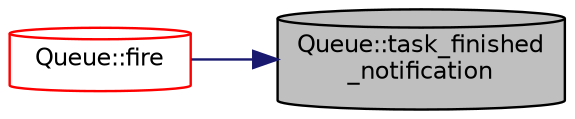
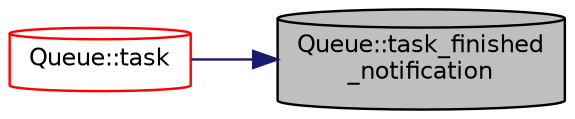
(100, 59) -> (100, 59)
